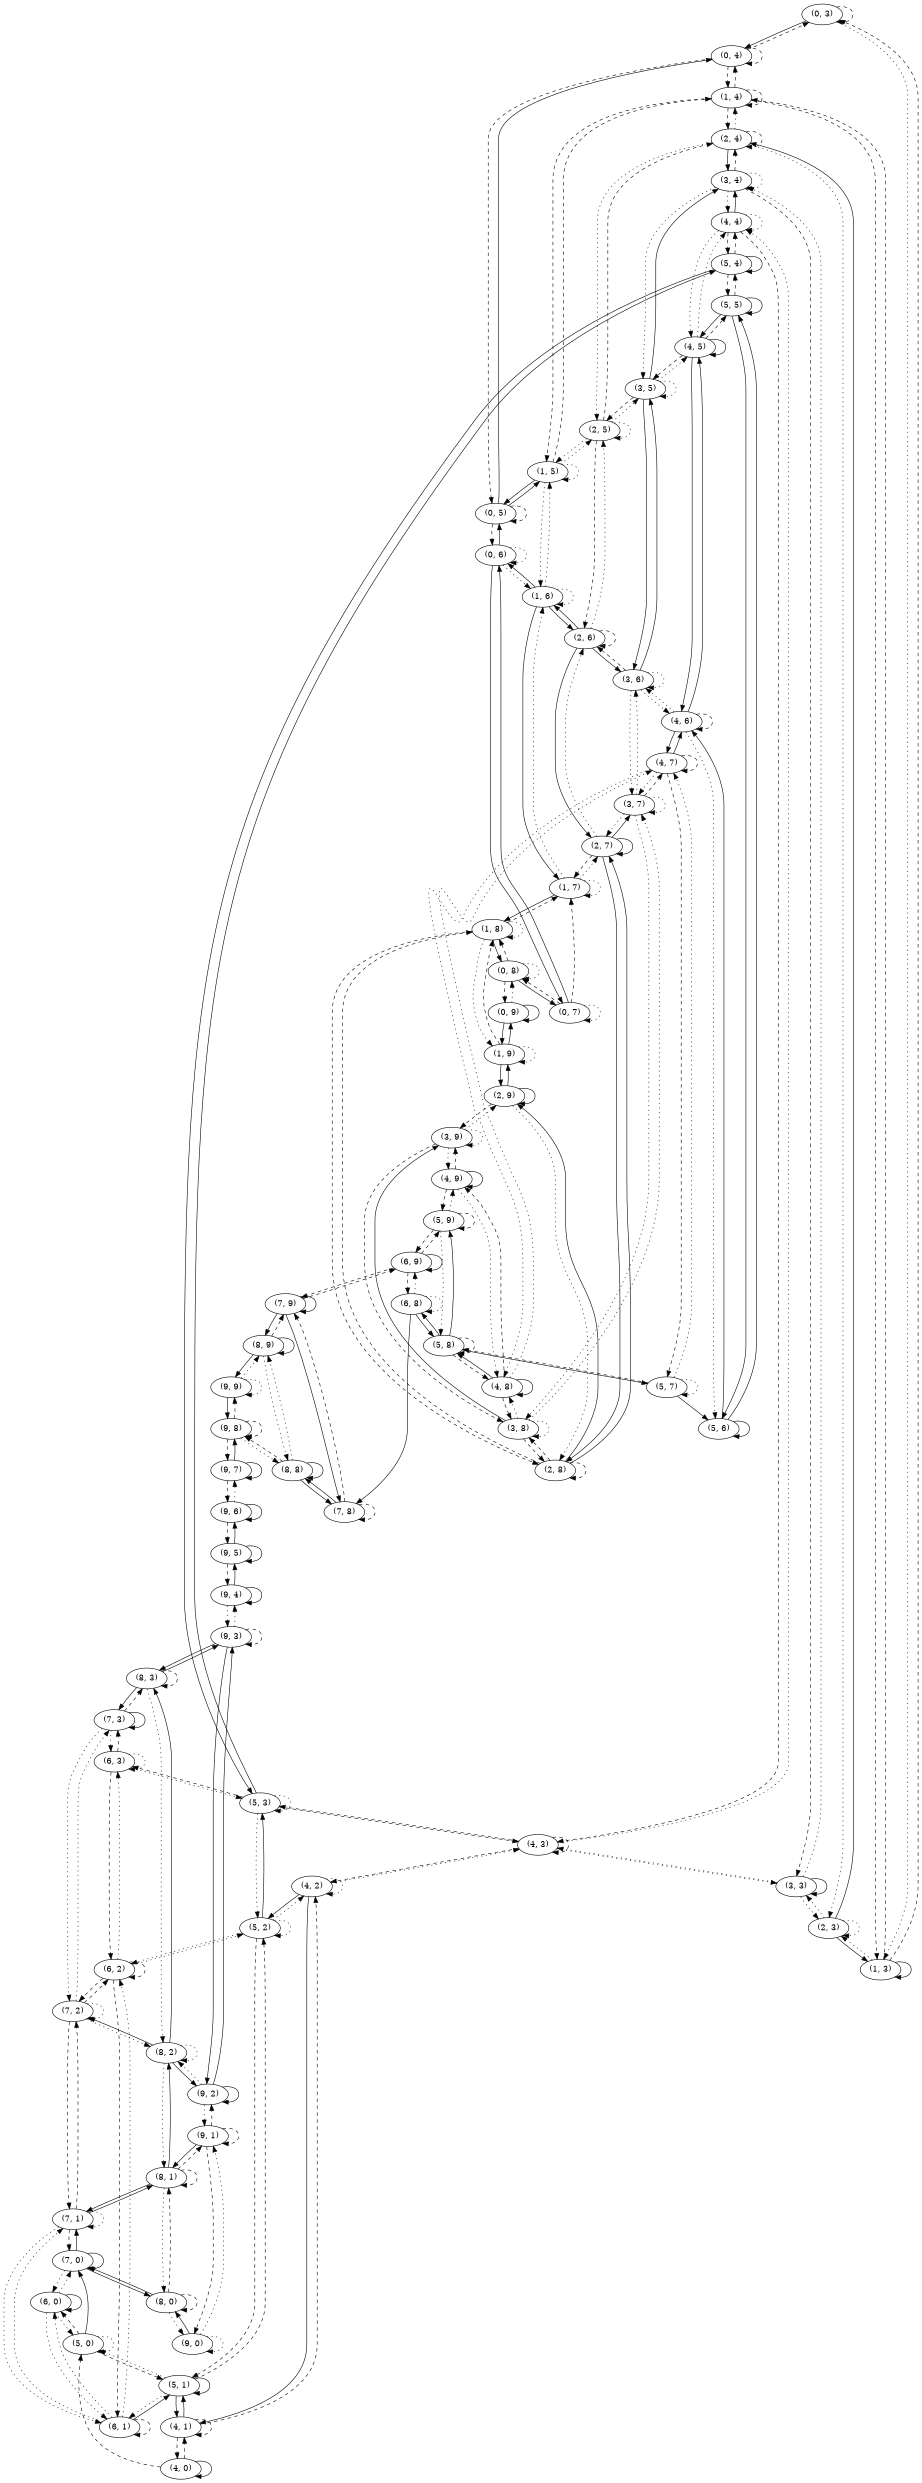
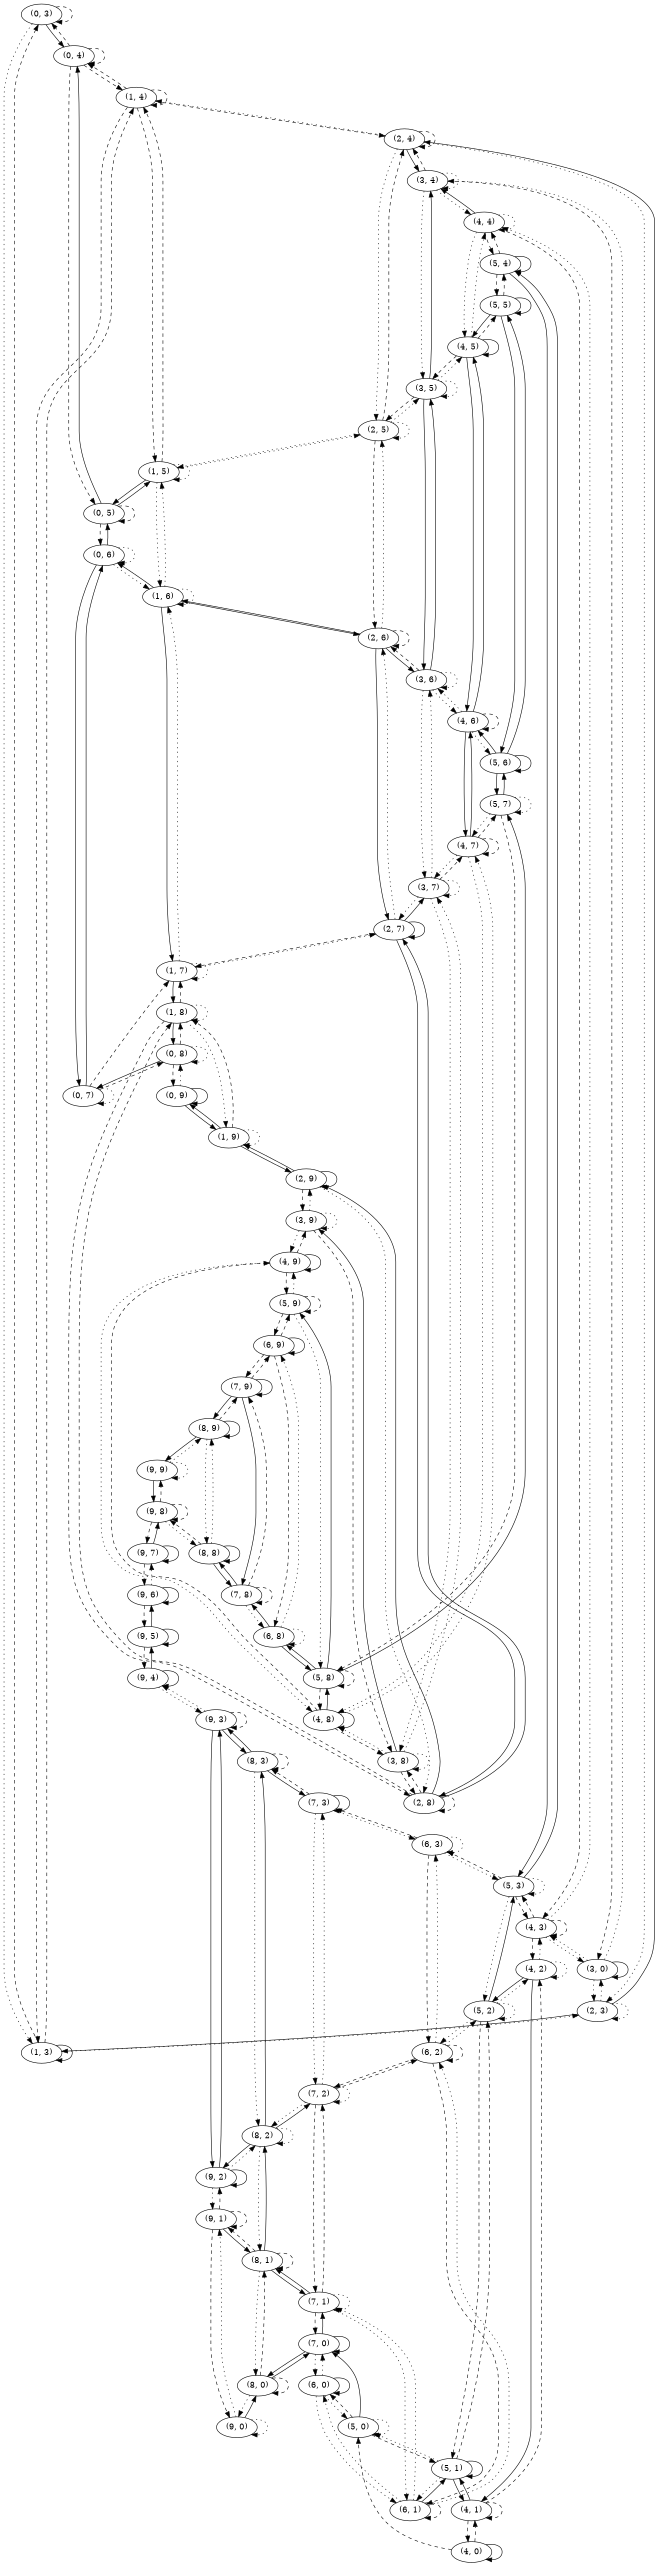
none -> (496, 781)
none -> (253, 1615)
(796, 1886) -> (597, 1970)
